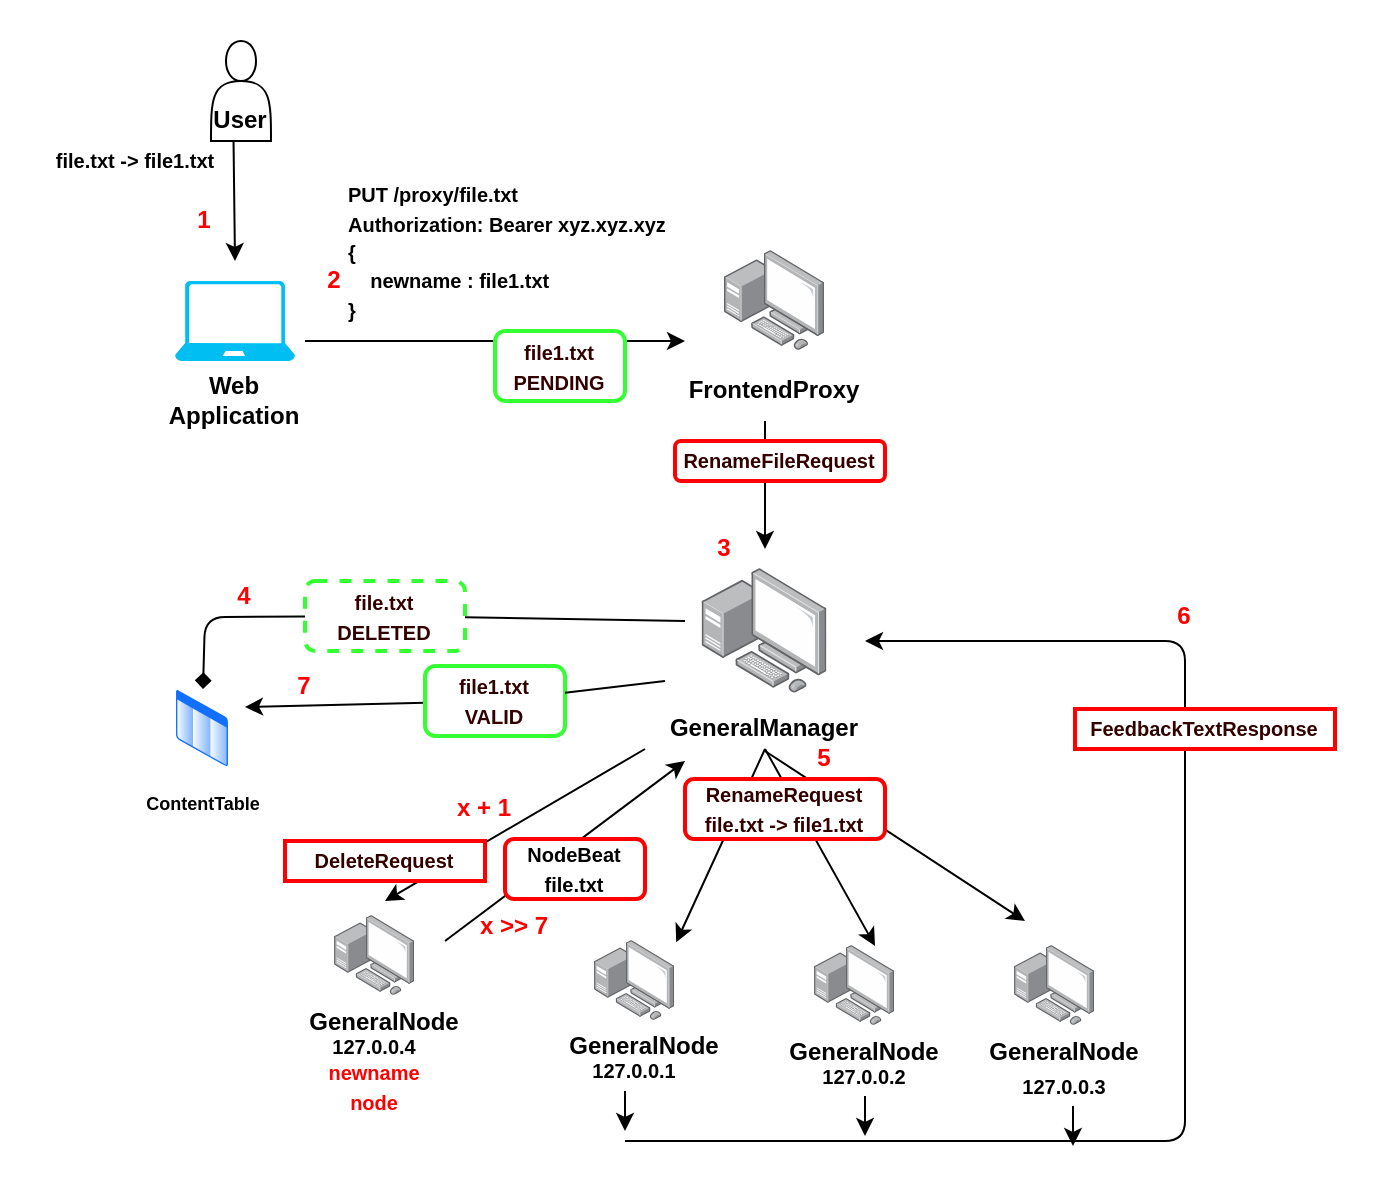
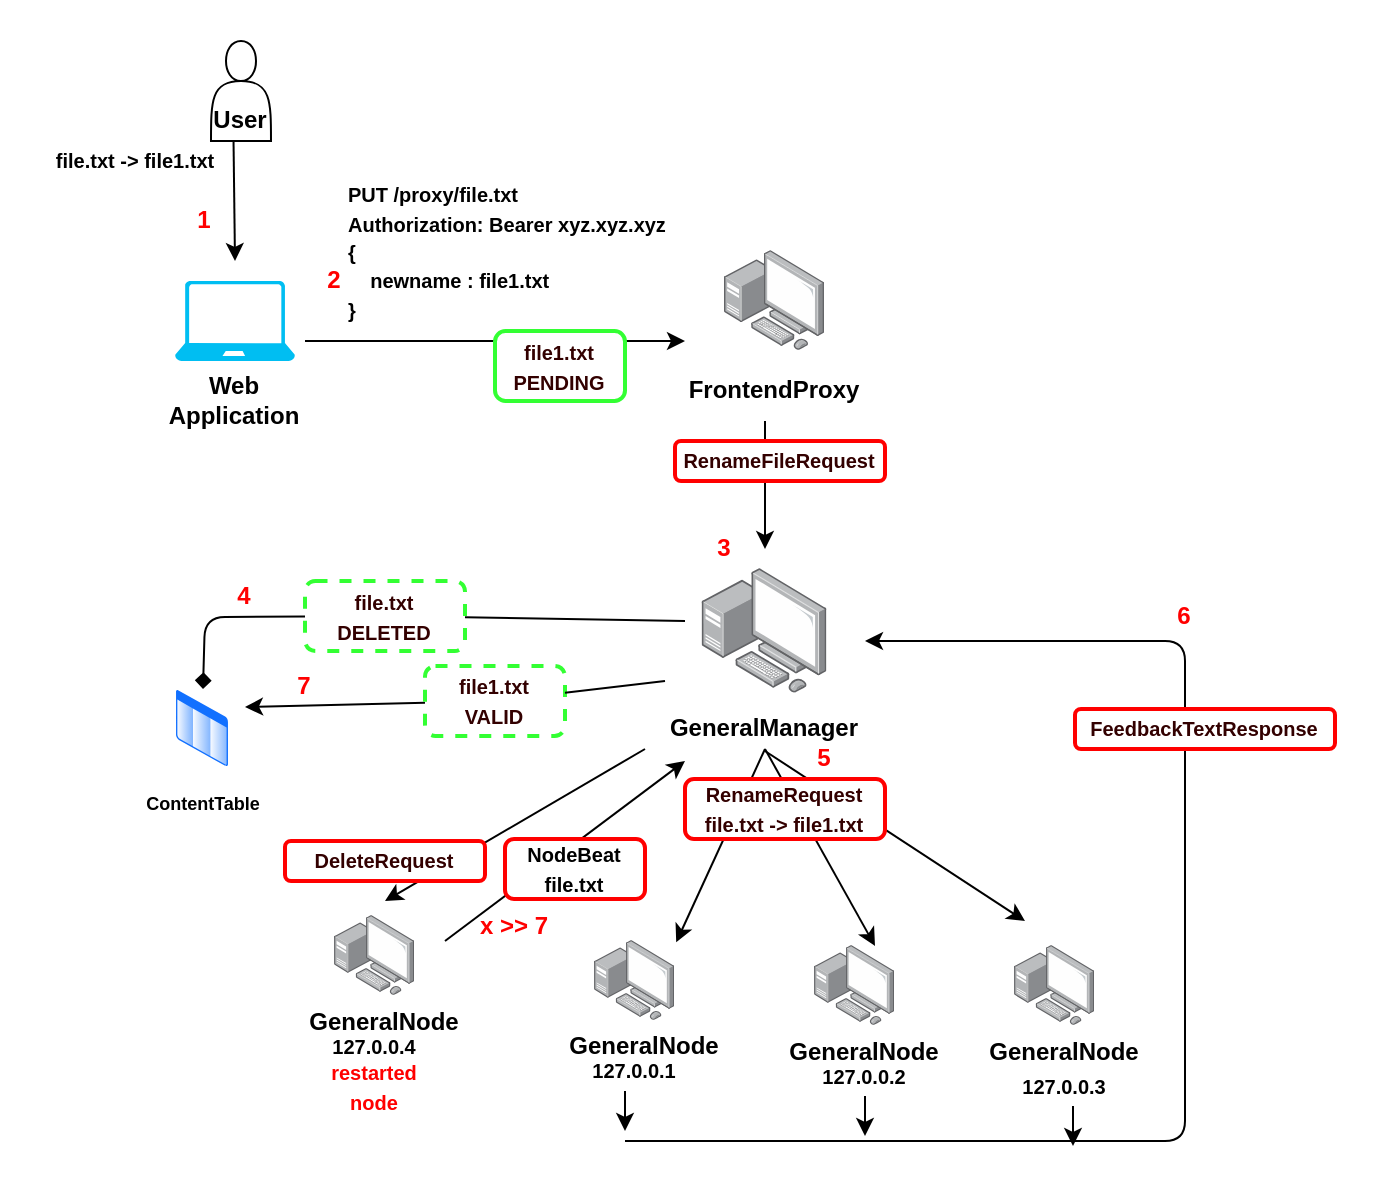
(495, 701) -> (495, 701)
(1205, 729) -> (1205, 729)
(485, 809) -> none
(385, 861) -> (385, 861)
(375, 1087) -> (375, 1087)
